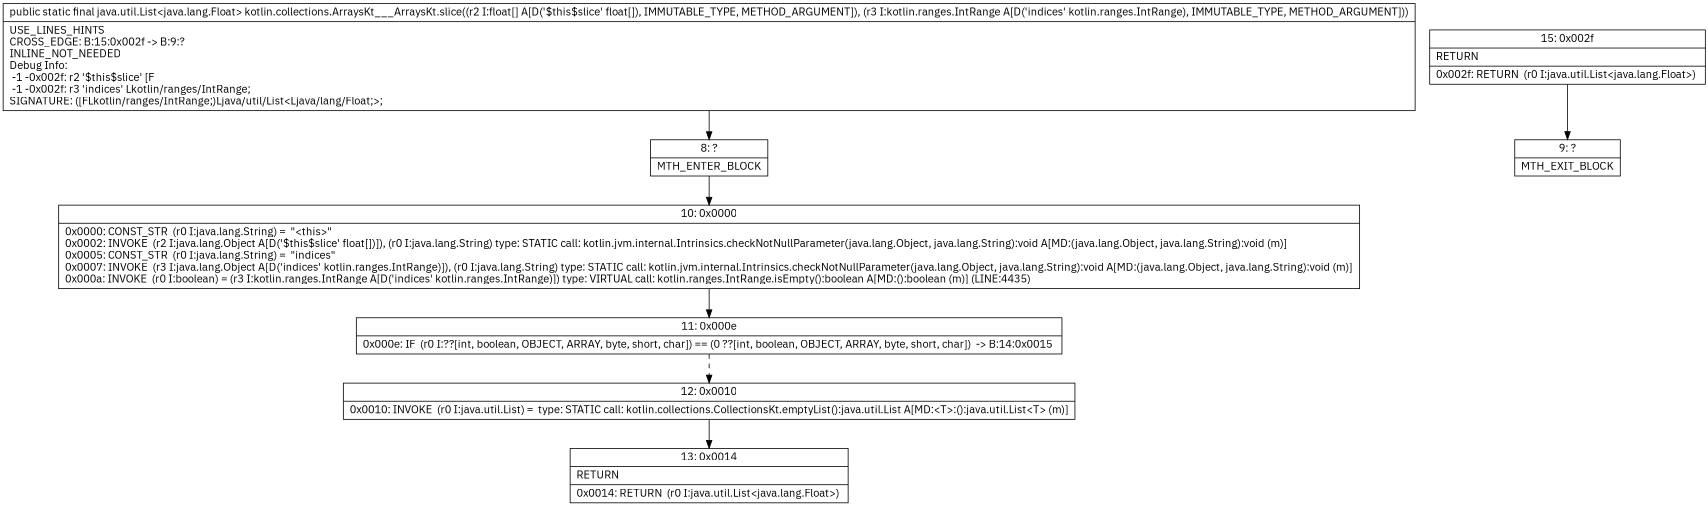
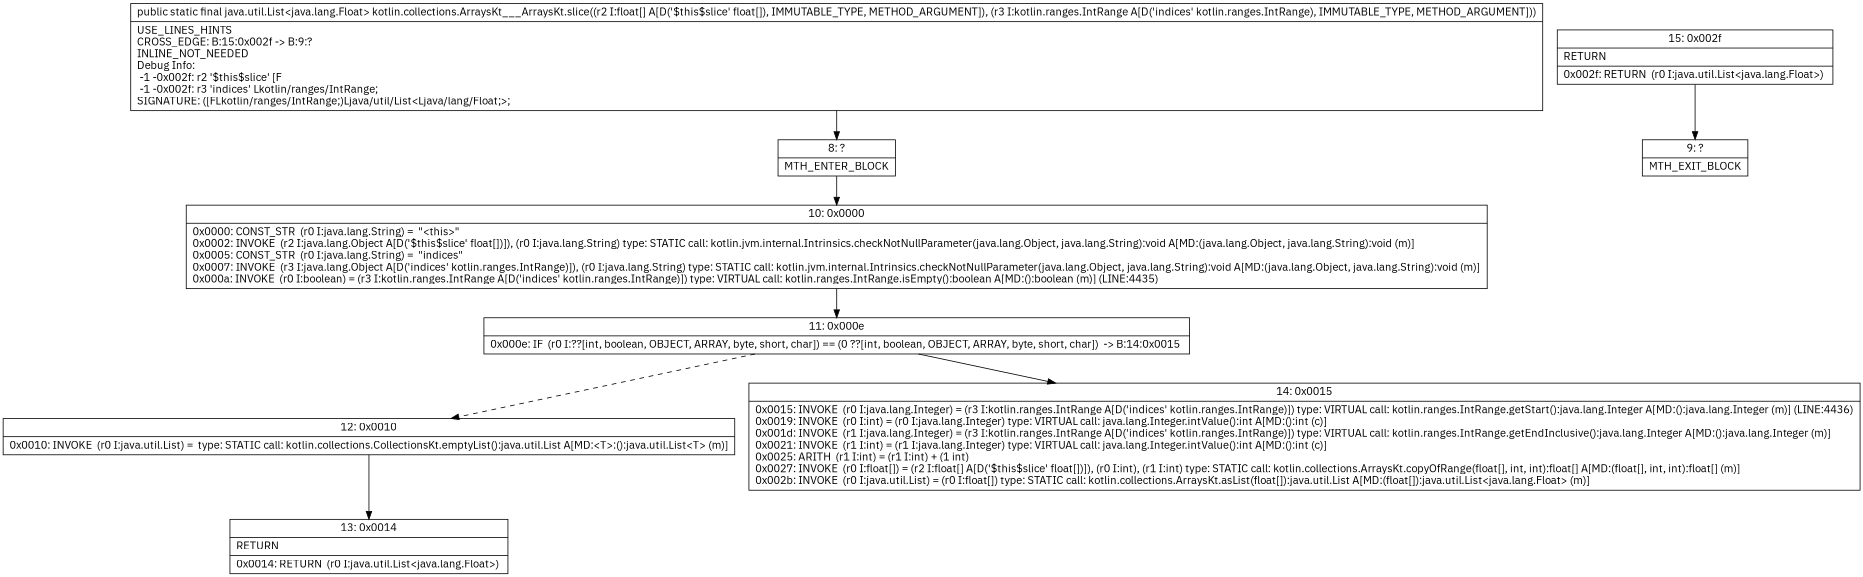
none -> (1304, 437)
